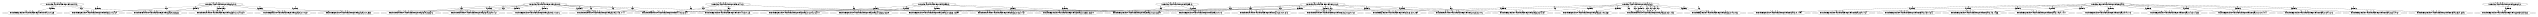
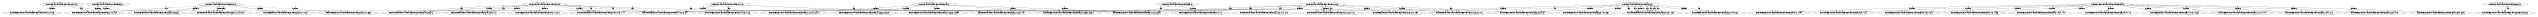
none -> (108, 4)
(934, 4) -> (934, 4)
(703, 9) -> (703, 9)
(2508, 9) -> (2508, 9)
